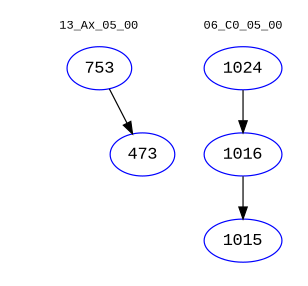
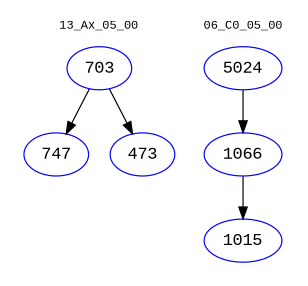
(99, 68) -> (99, 68)
(243, 68) -> (243, 68)
none -> (56, 154)
(243, 154) -> (243, 154)
